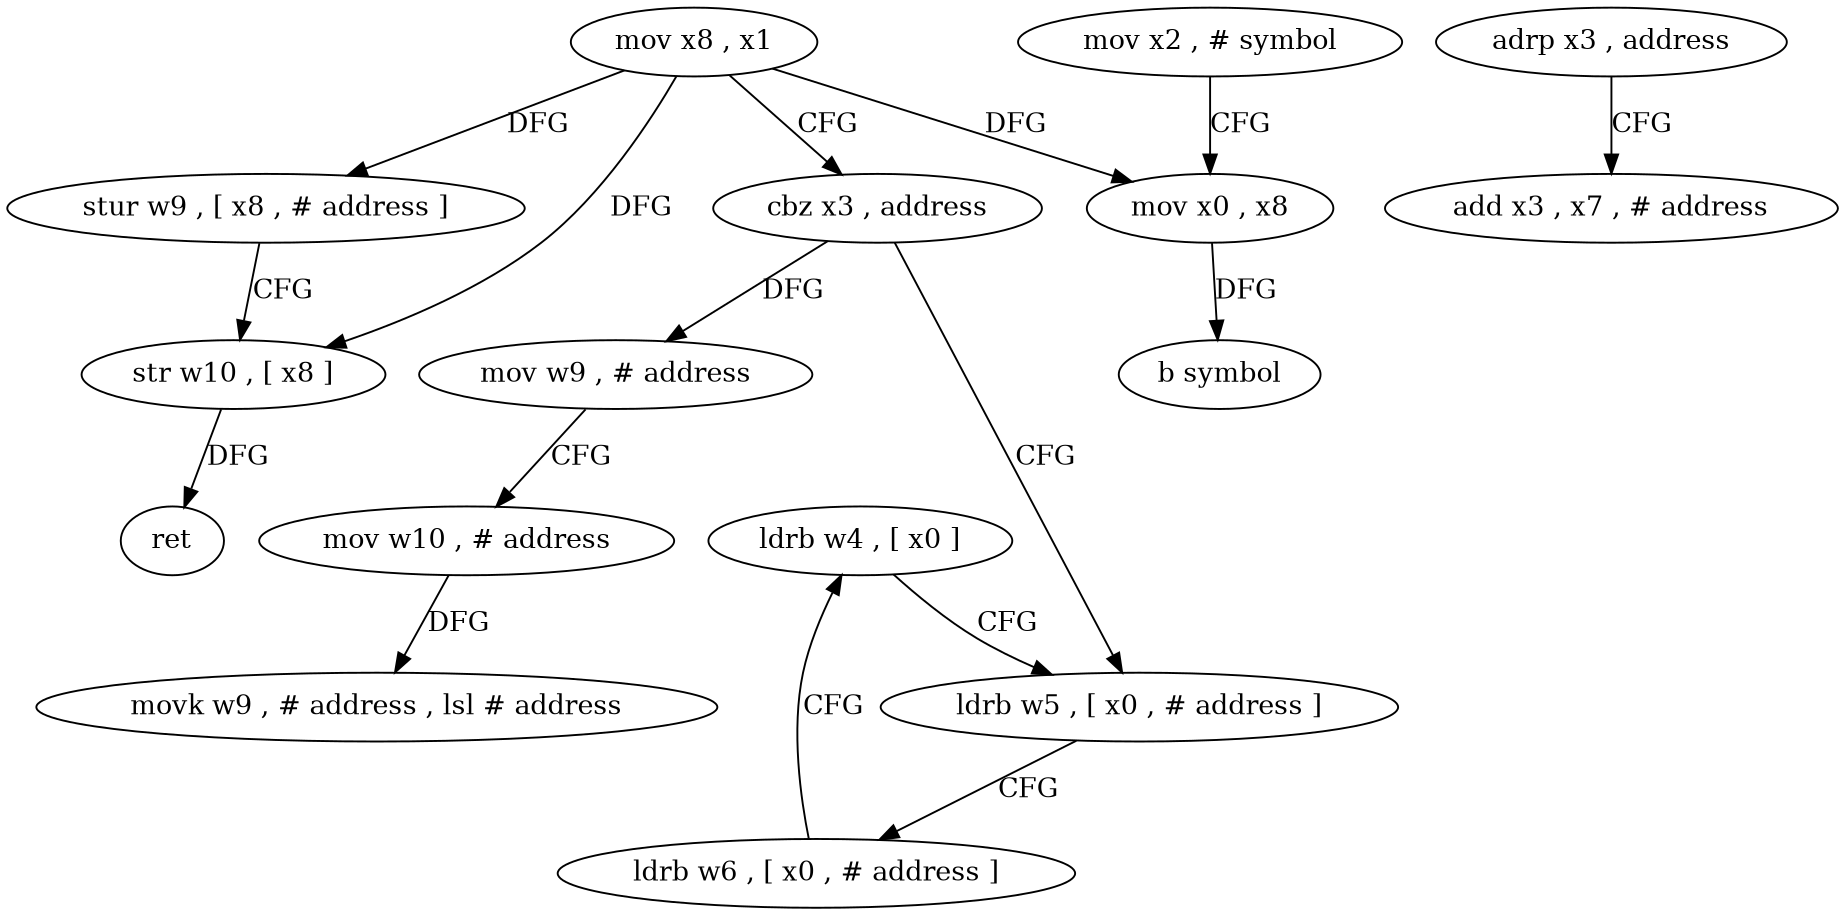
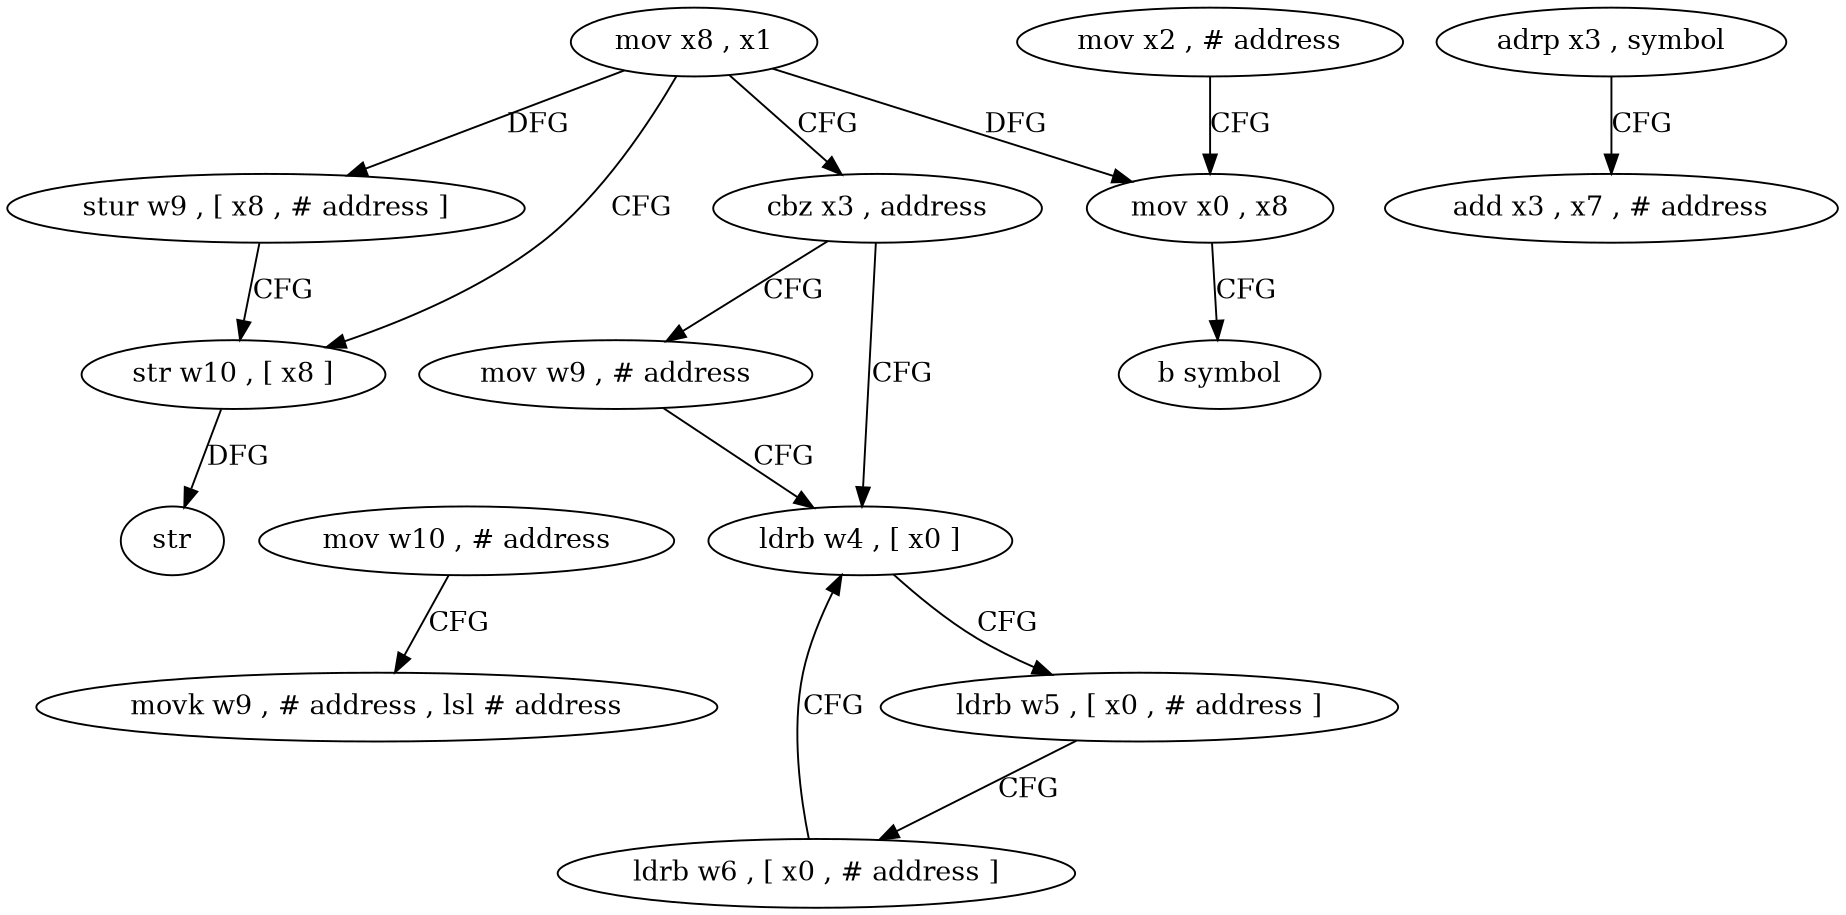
(1210, 42) -> (1210, 42)
(1611, 42) -> (1611, 42)
(642, 208) -> (642, 208)
(793, 291) -> (793, 291)
(1246, 291) -> (1246, 291)
(1004, 449) -> (869, 365)
(548, 451) -> (731, 453)
(172, 541) -> (172, 541)
(459, 624) -> (459, 624)
